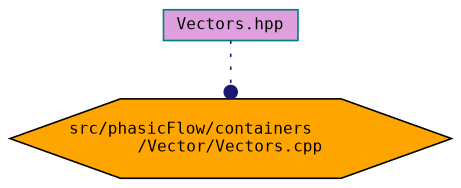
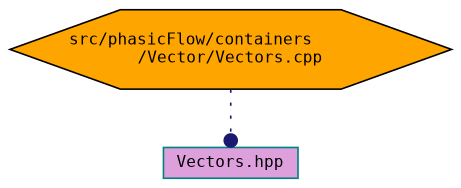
(231, 63) -> (231, 112)
